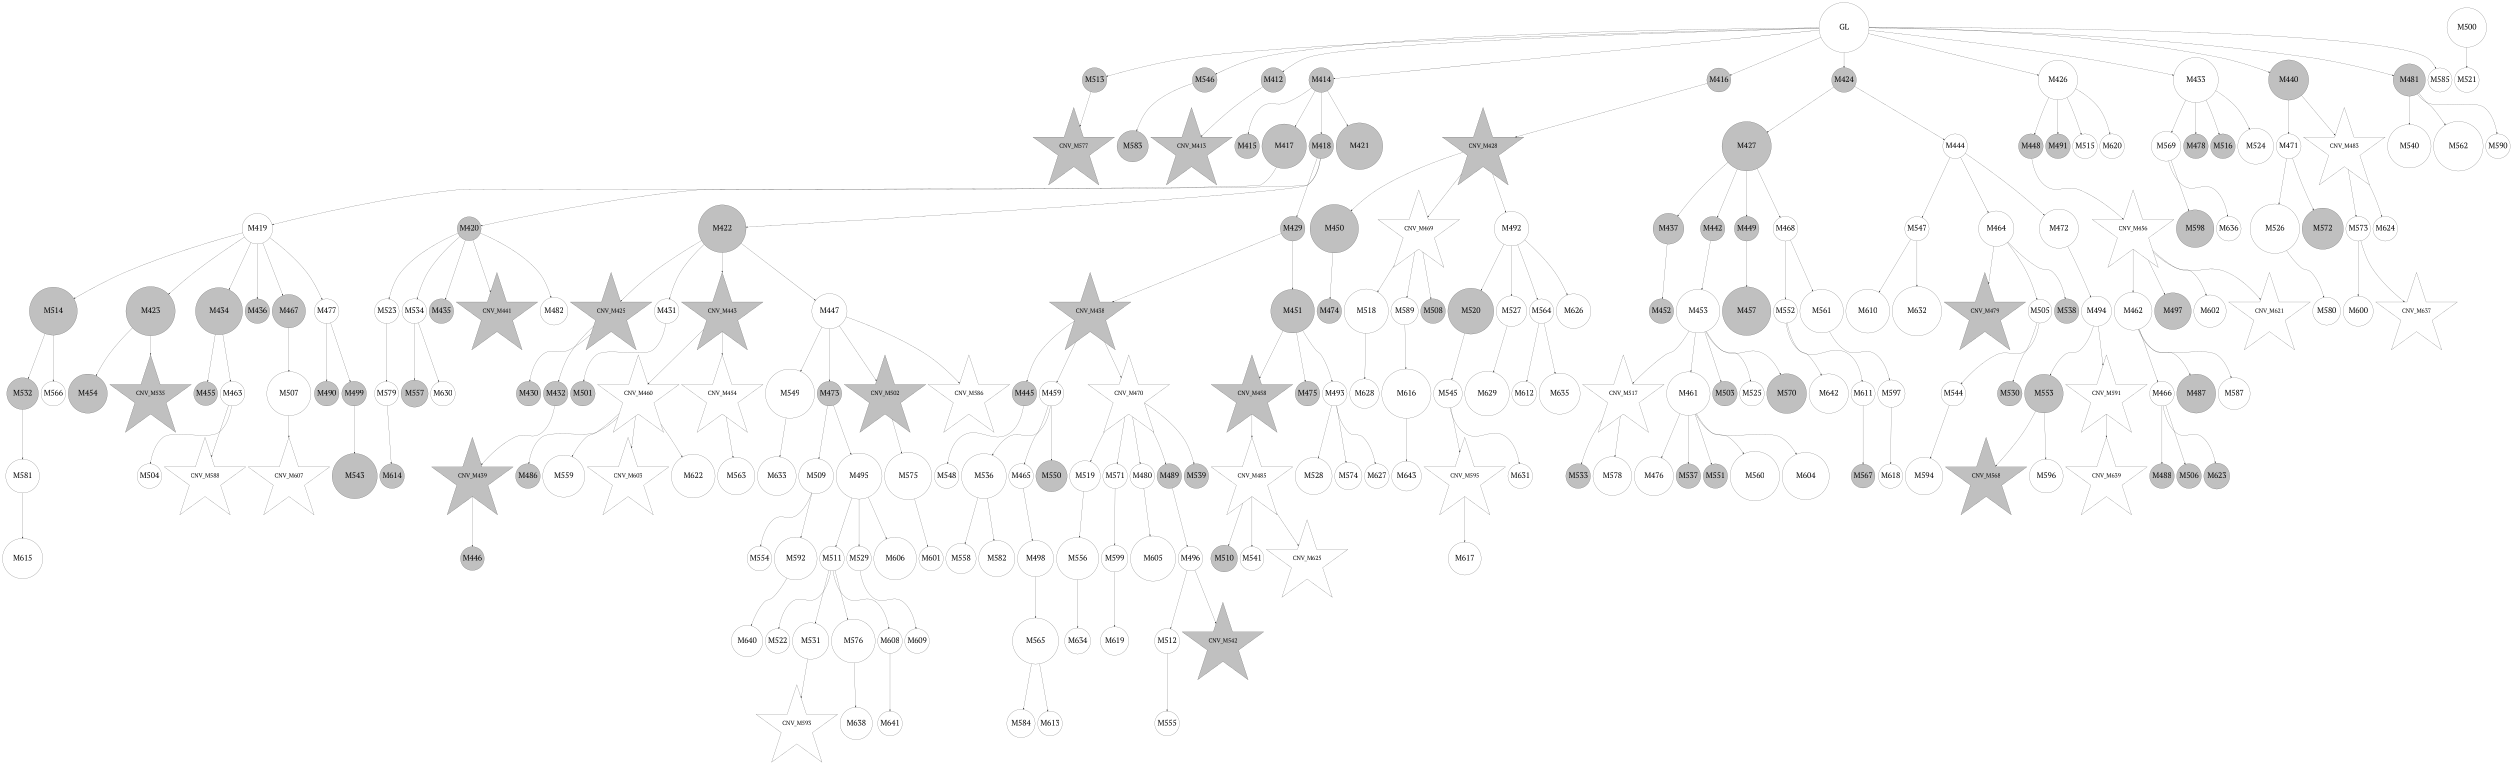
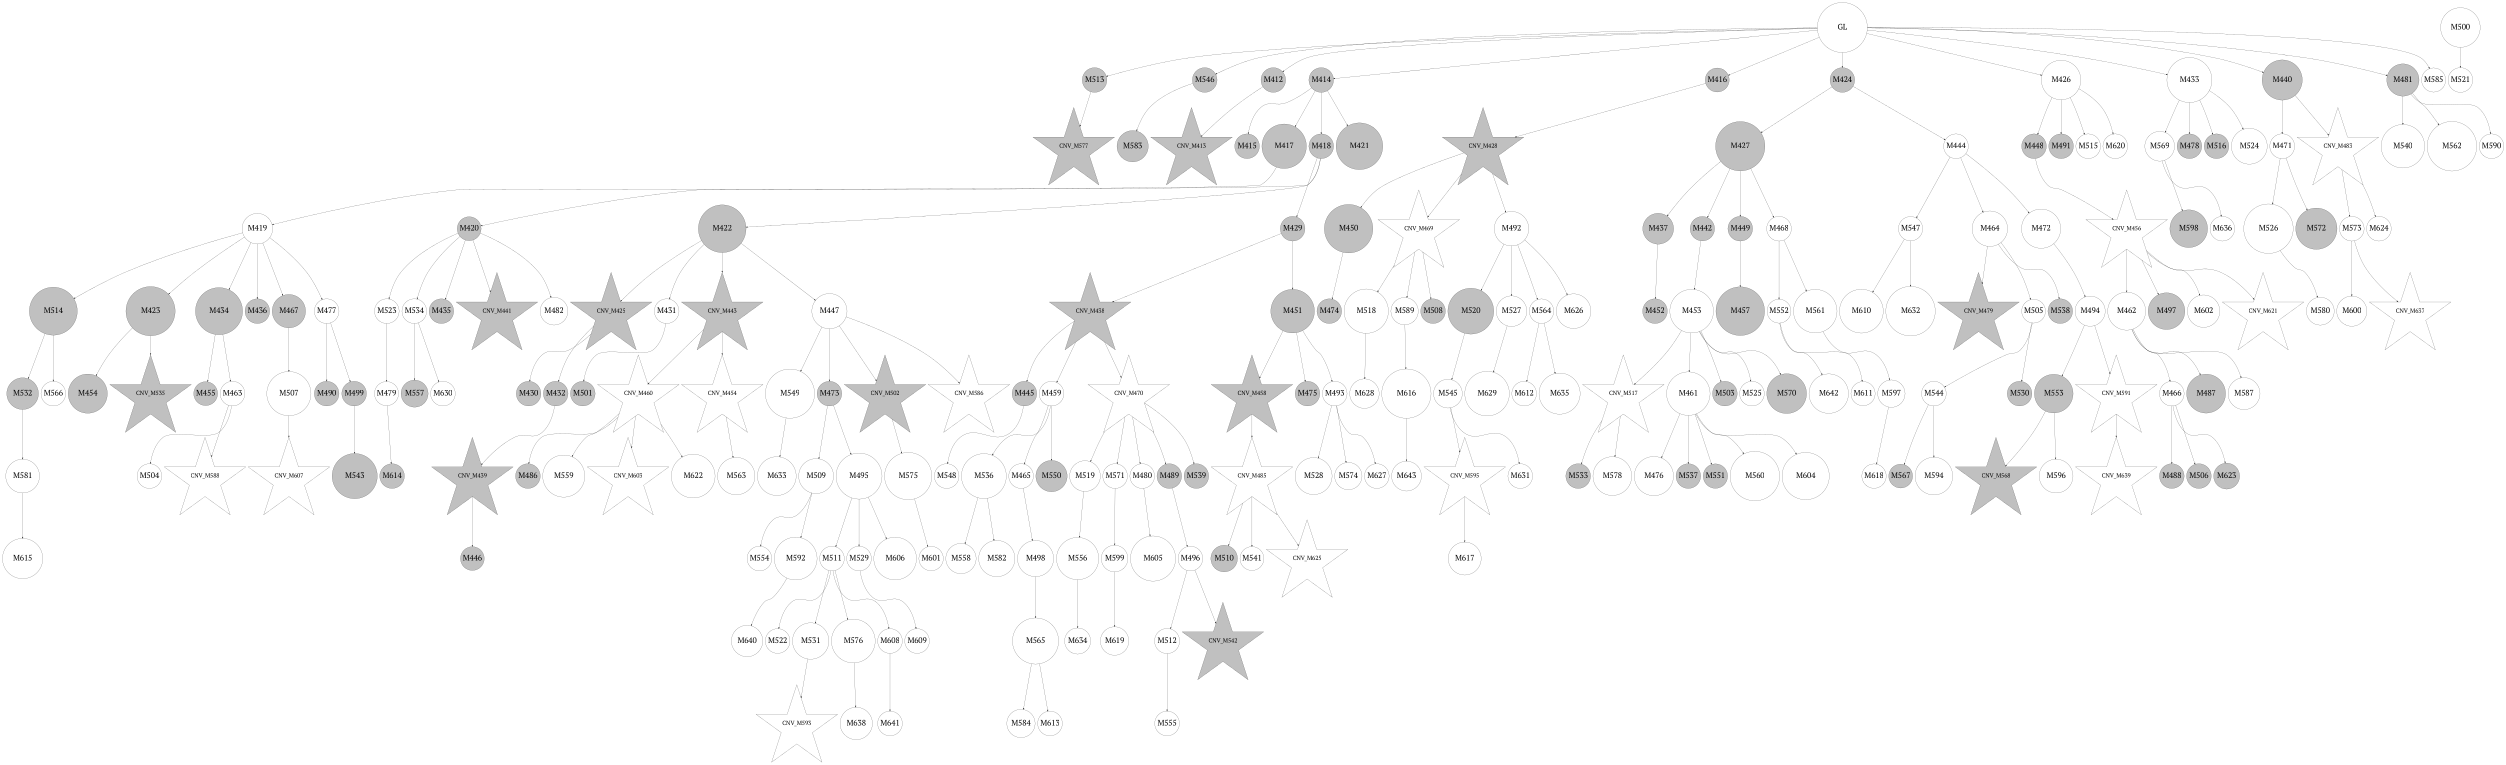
(387, 394) -> (387, 394)
(1863, 434) -> (1915, 434)
